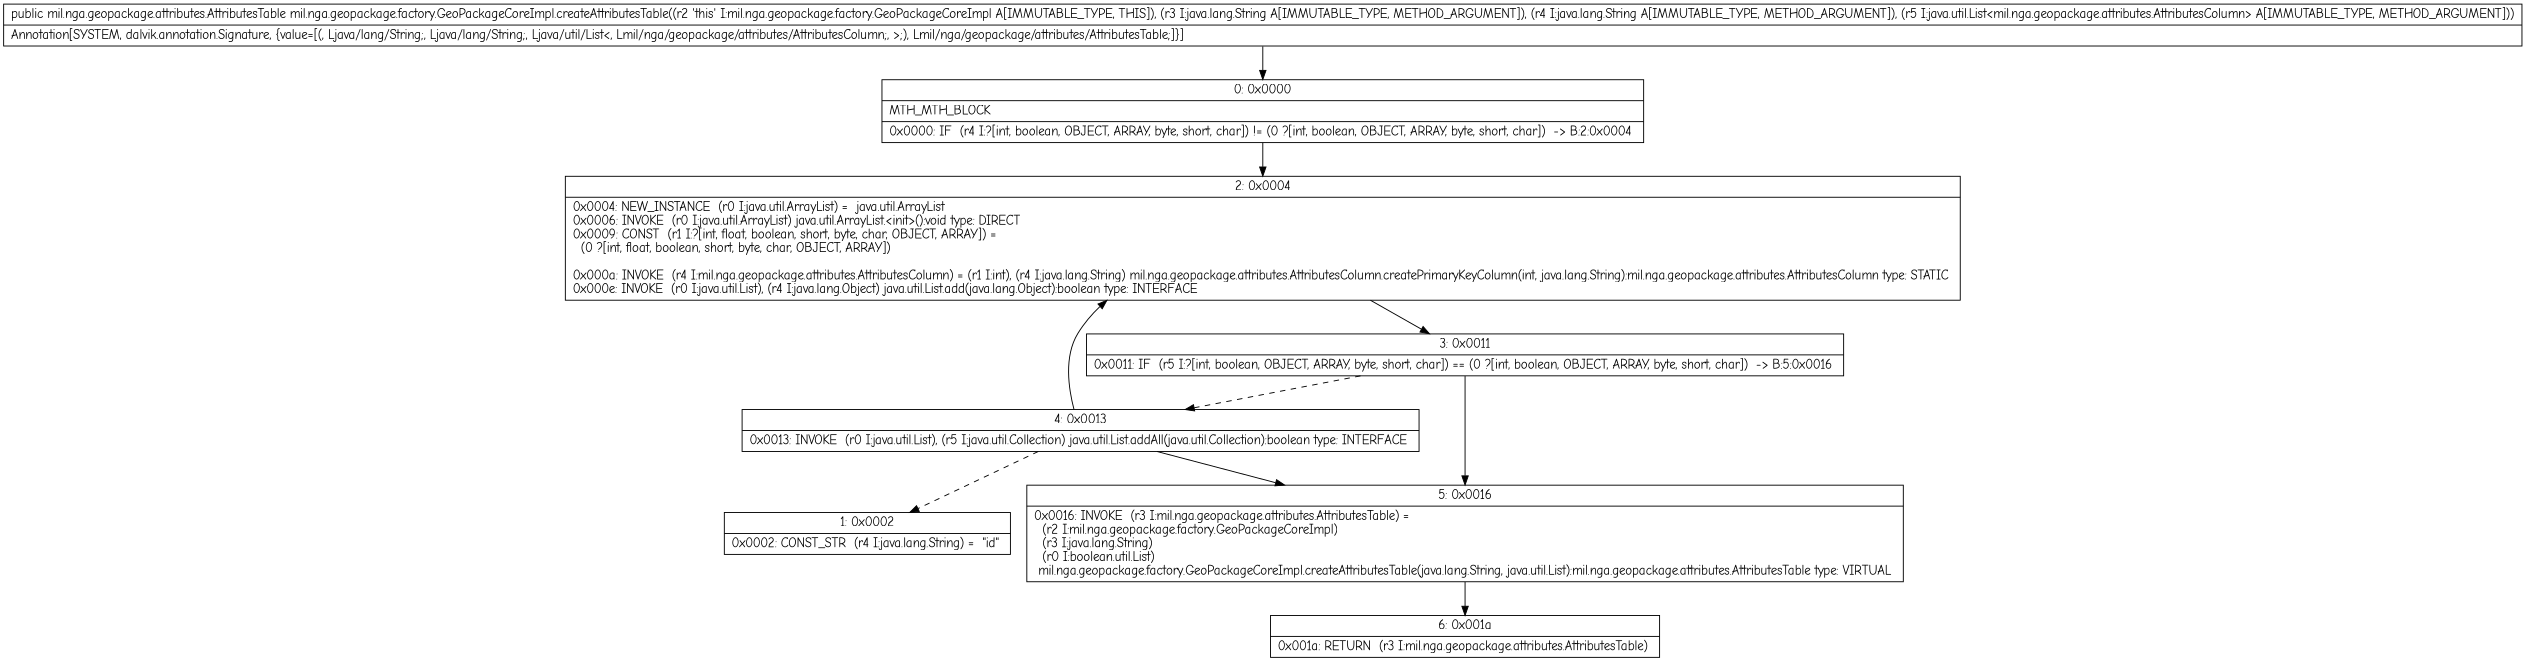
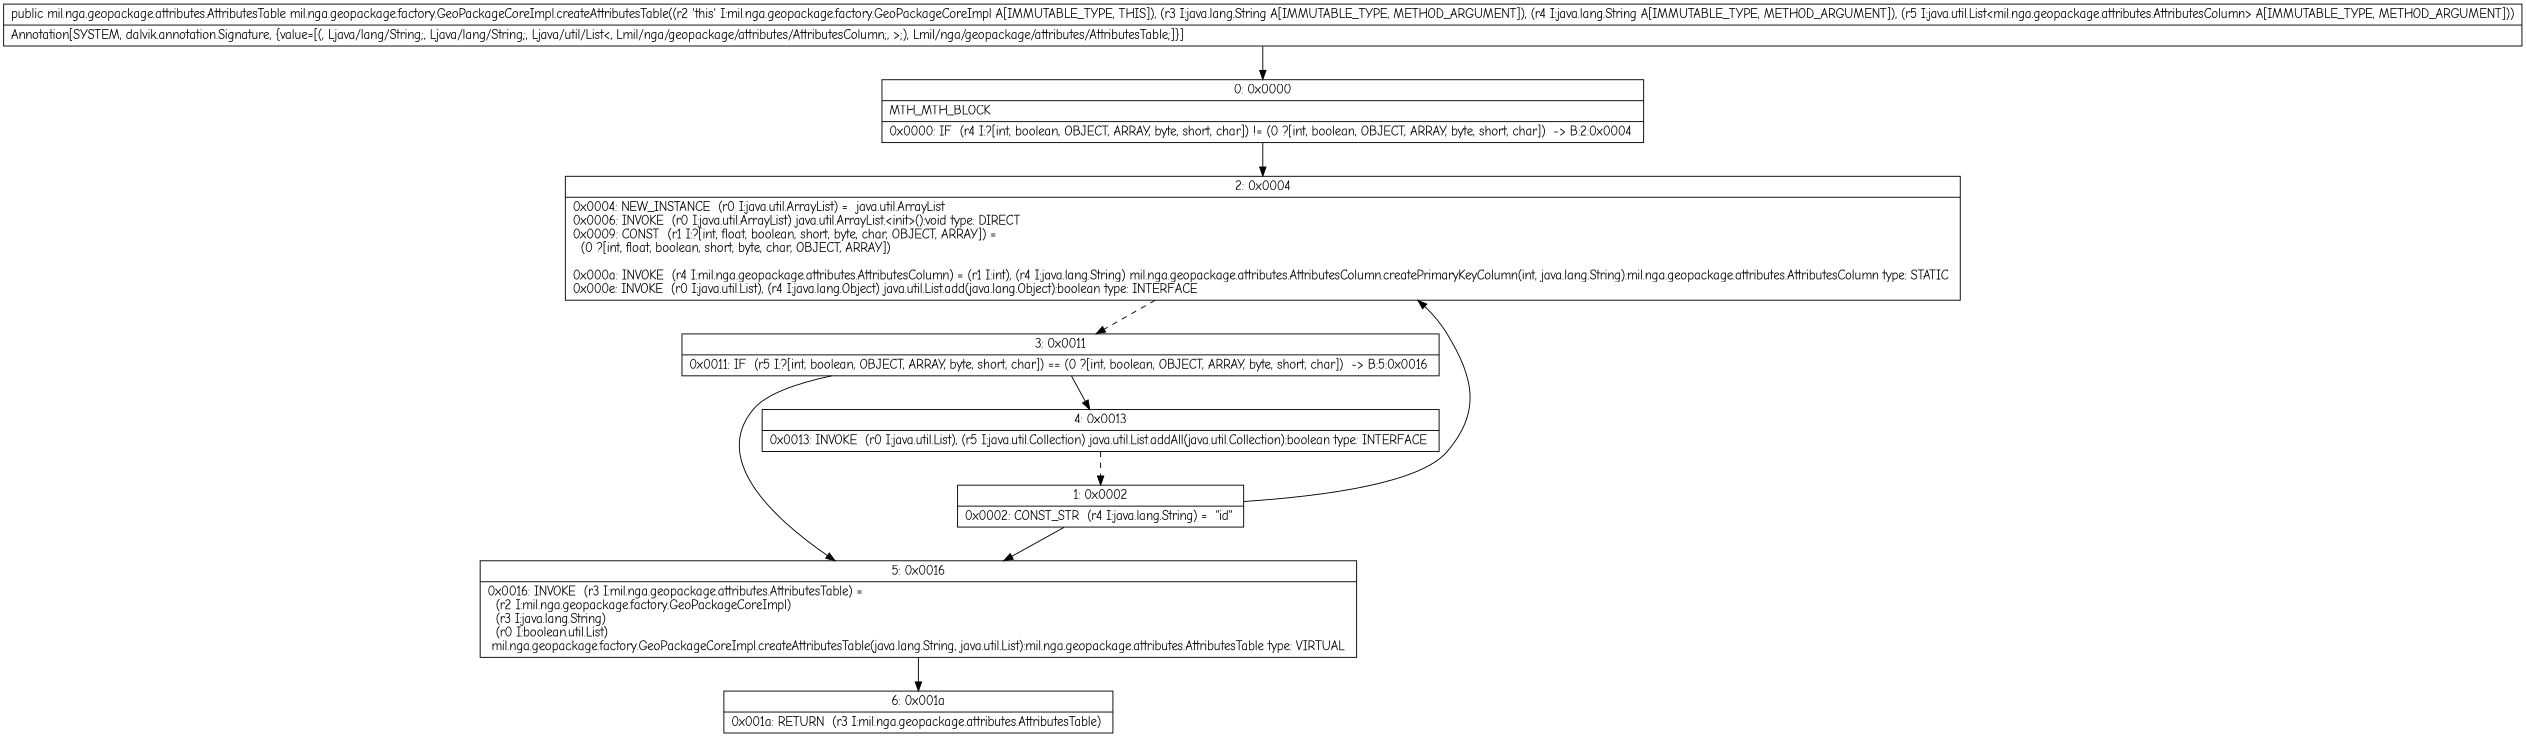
(1396, 315) -> (1130, 315)
(1070, 353) -> (1427, 466)
(1277, 392) -> (1078, 389)
(1216, 467) -> (1038, 542)
